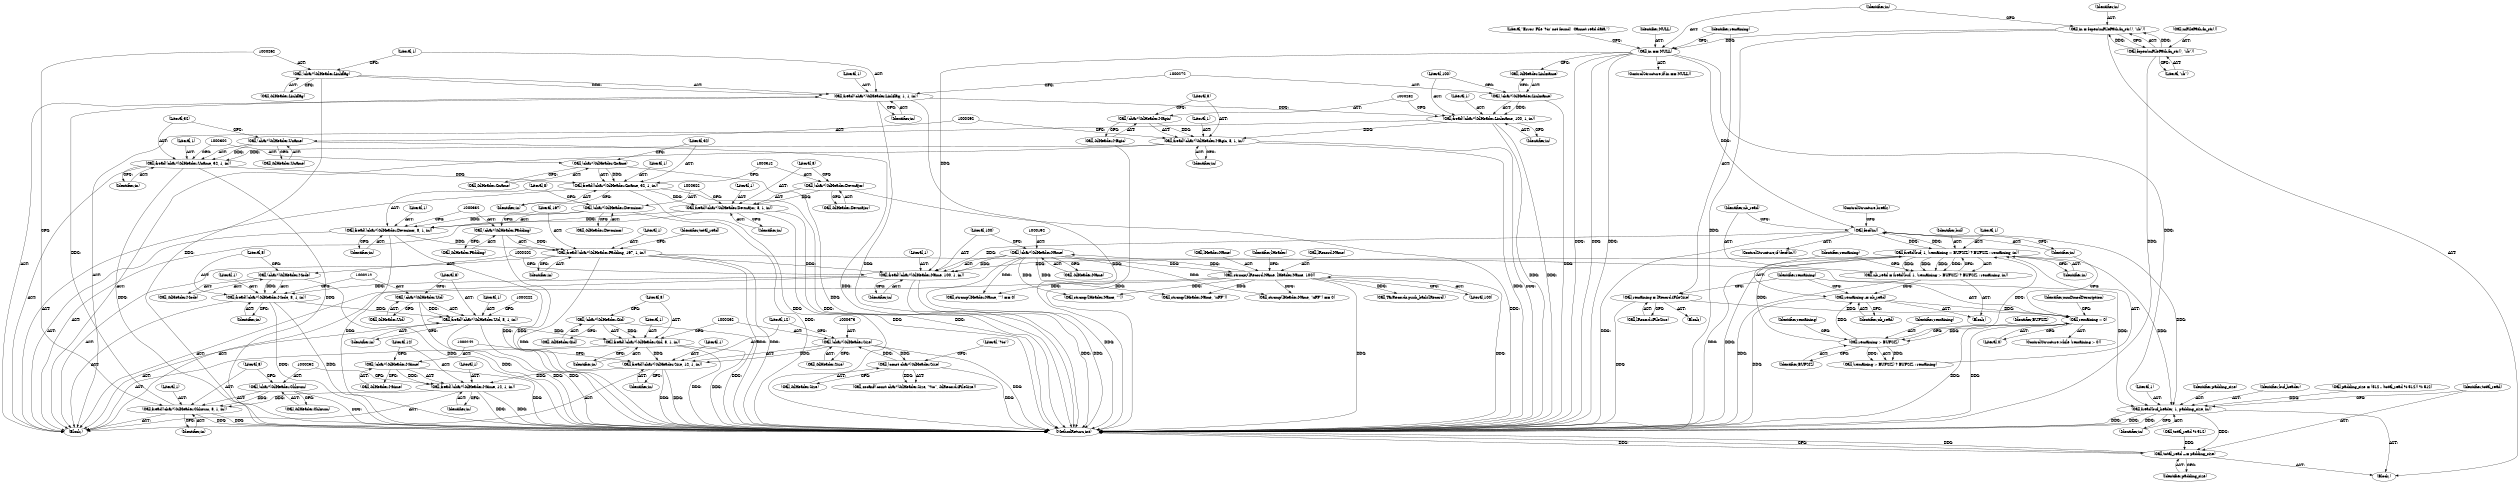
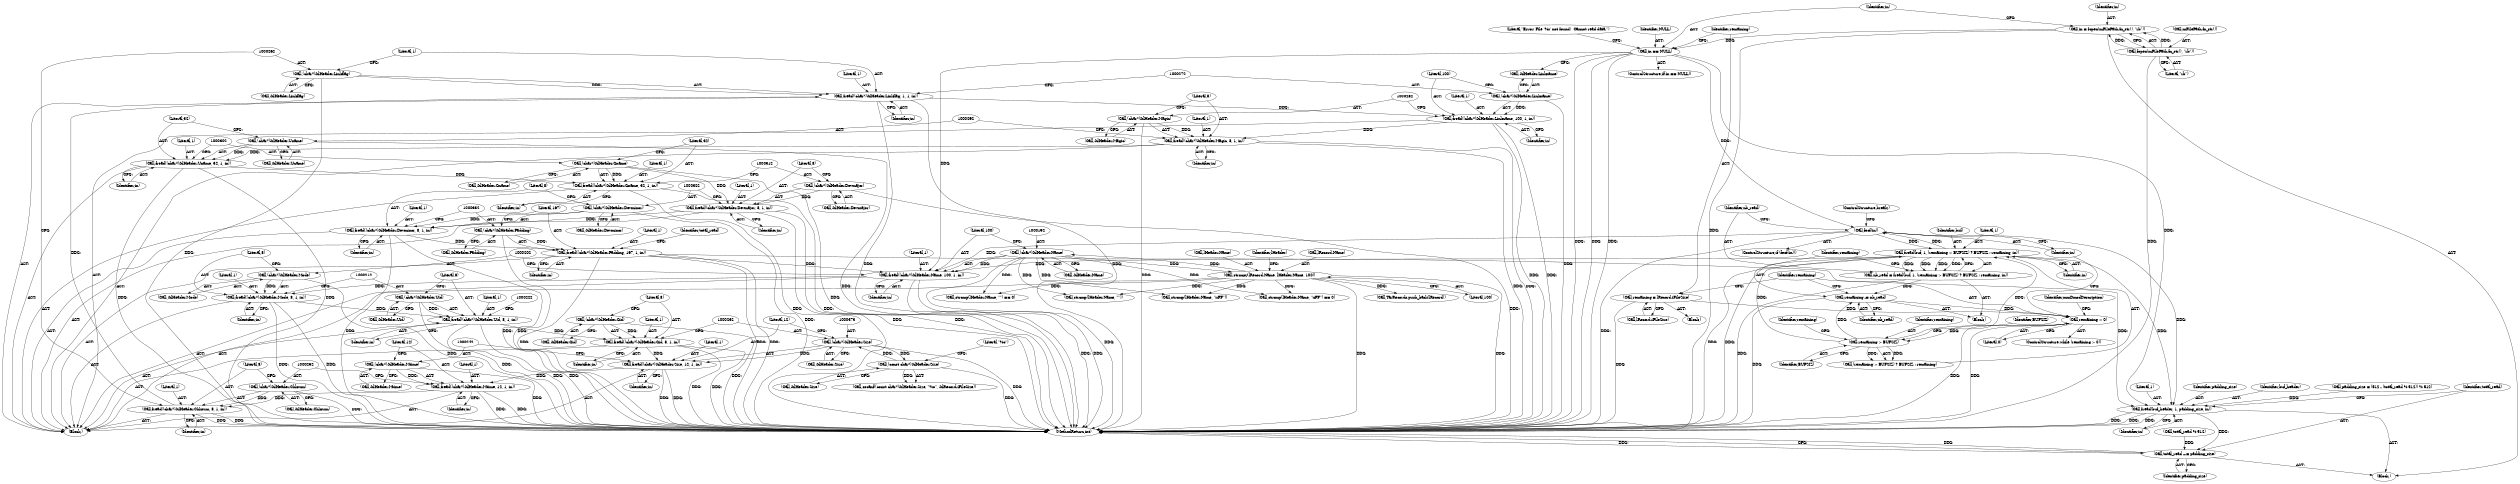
(669, 197) -> (681, 175)
(1047, 295) -> (1142, 300)
